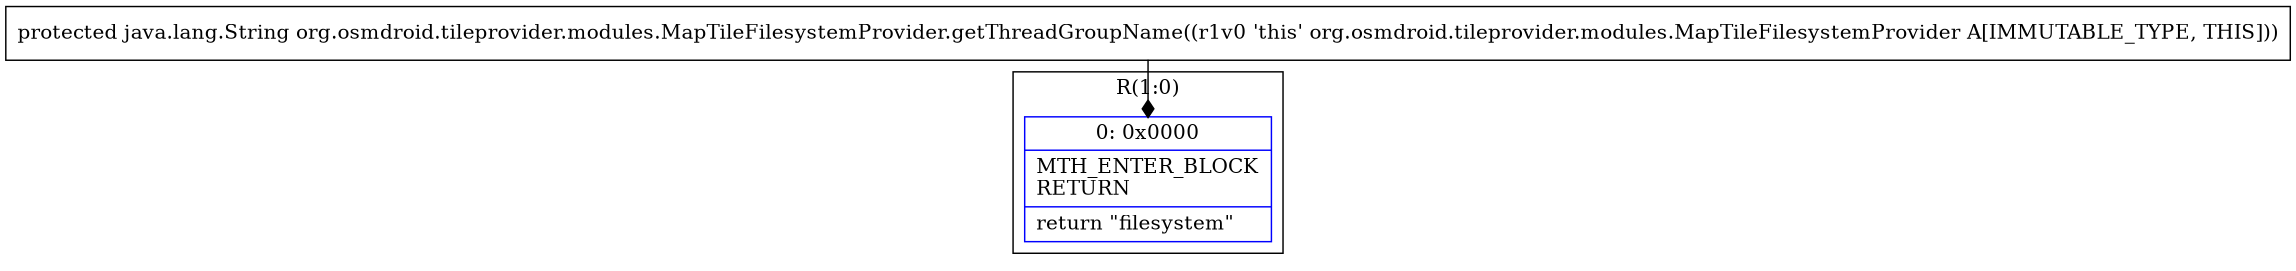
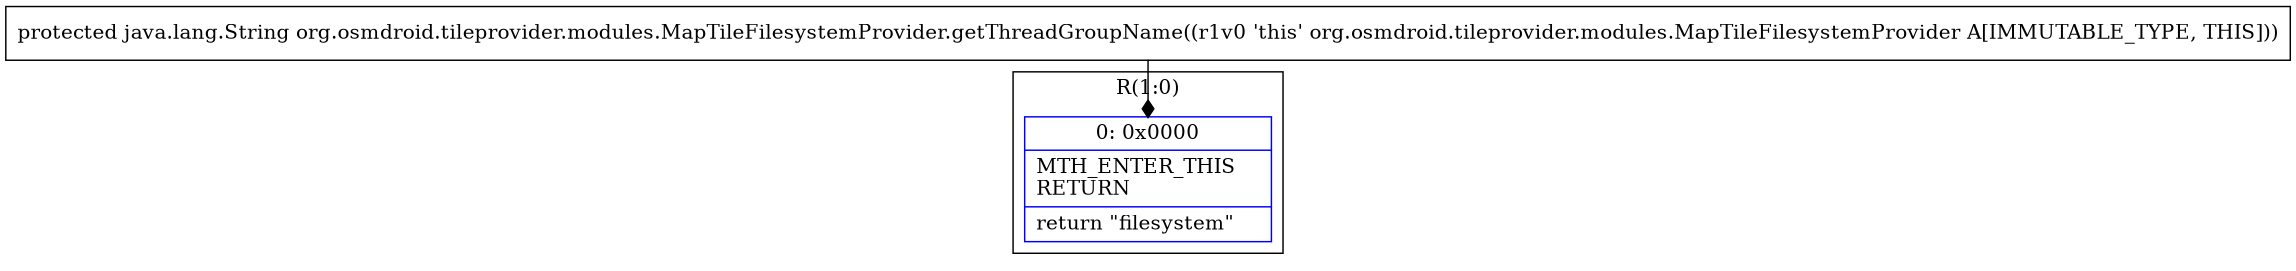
(1148, 167) -> (1136, 167)
